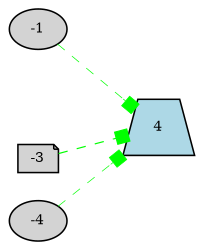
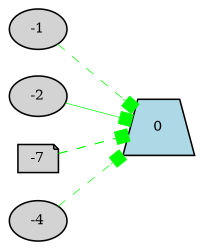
none -> (38, 96)
(159, 127) -> (159, 127)
(38, 159) -> (38, 159)
